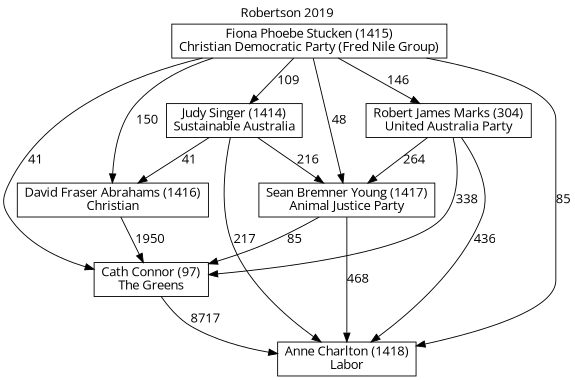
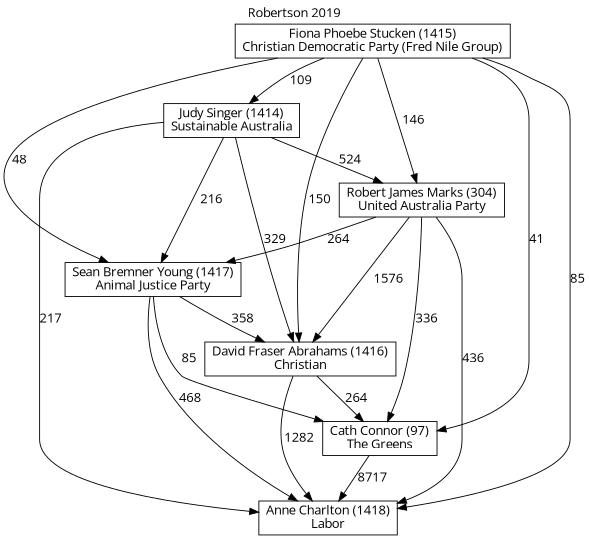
none -> (323, 159)
(189, 160) -> (275, 240)
(467, 200) -> (427, 319)
(150, 240) -> (356, 399)
none -> (364, 276)
none -> (217, 318)
none -> (281, 437)
